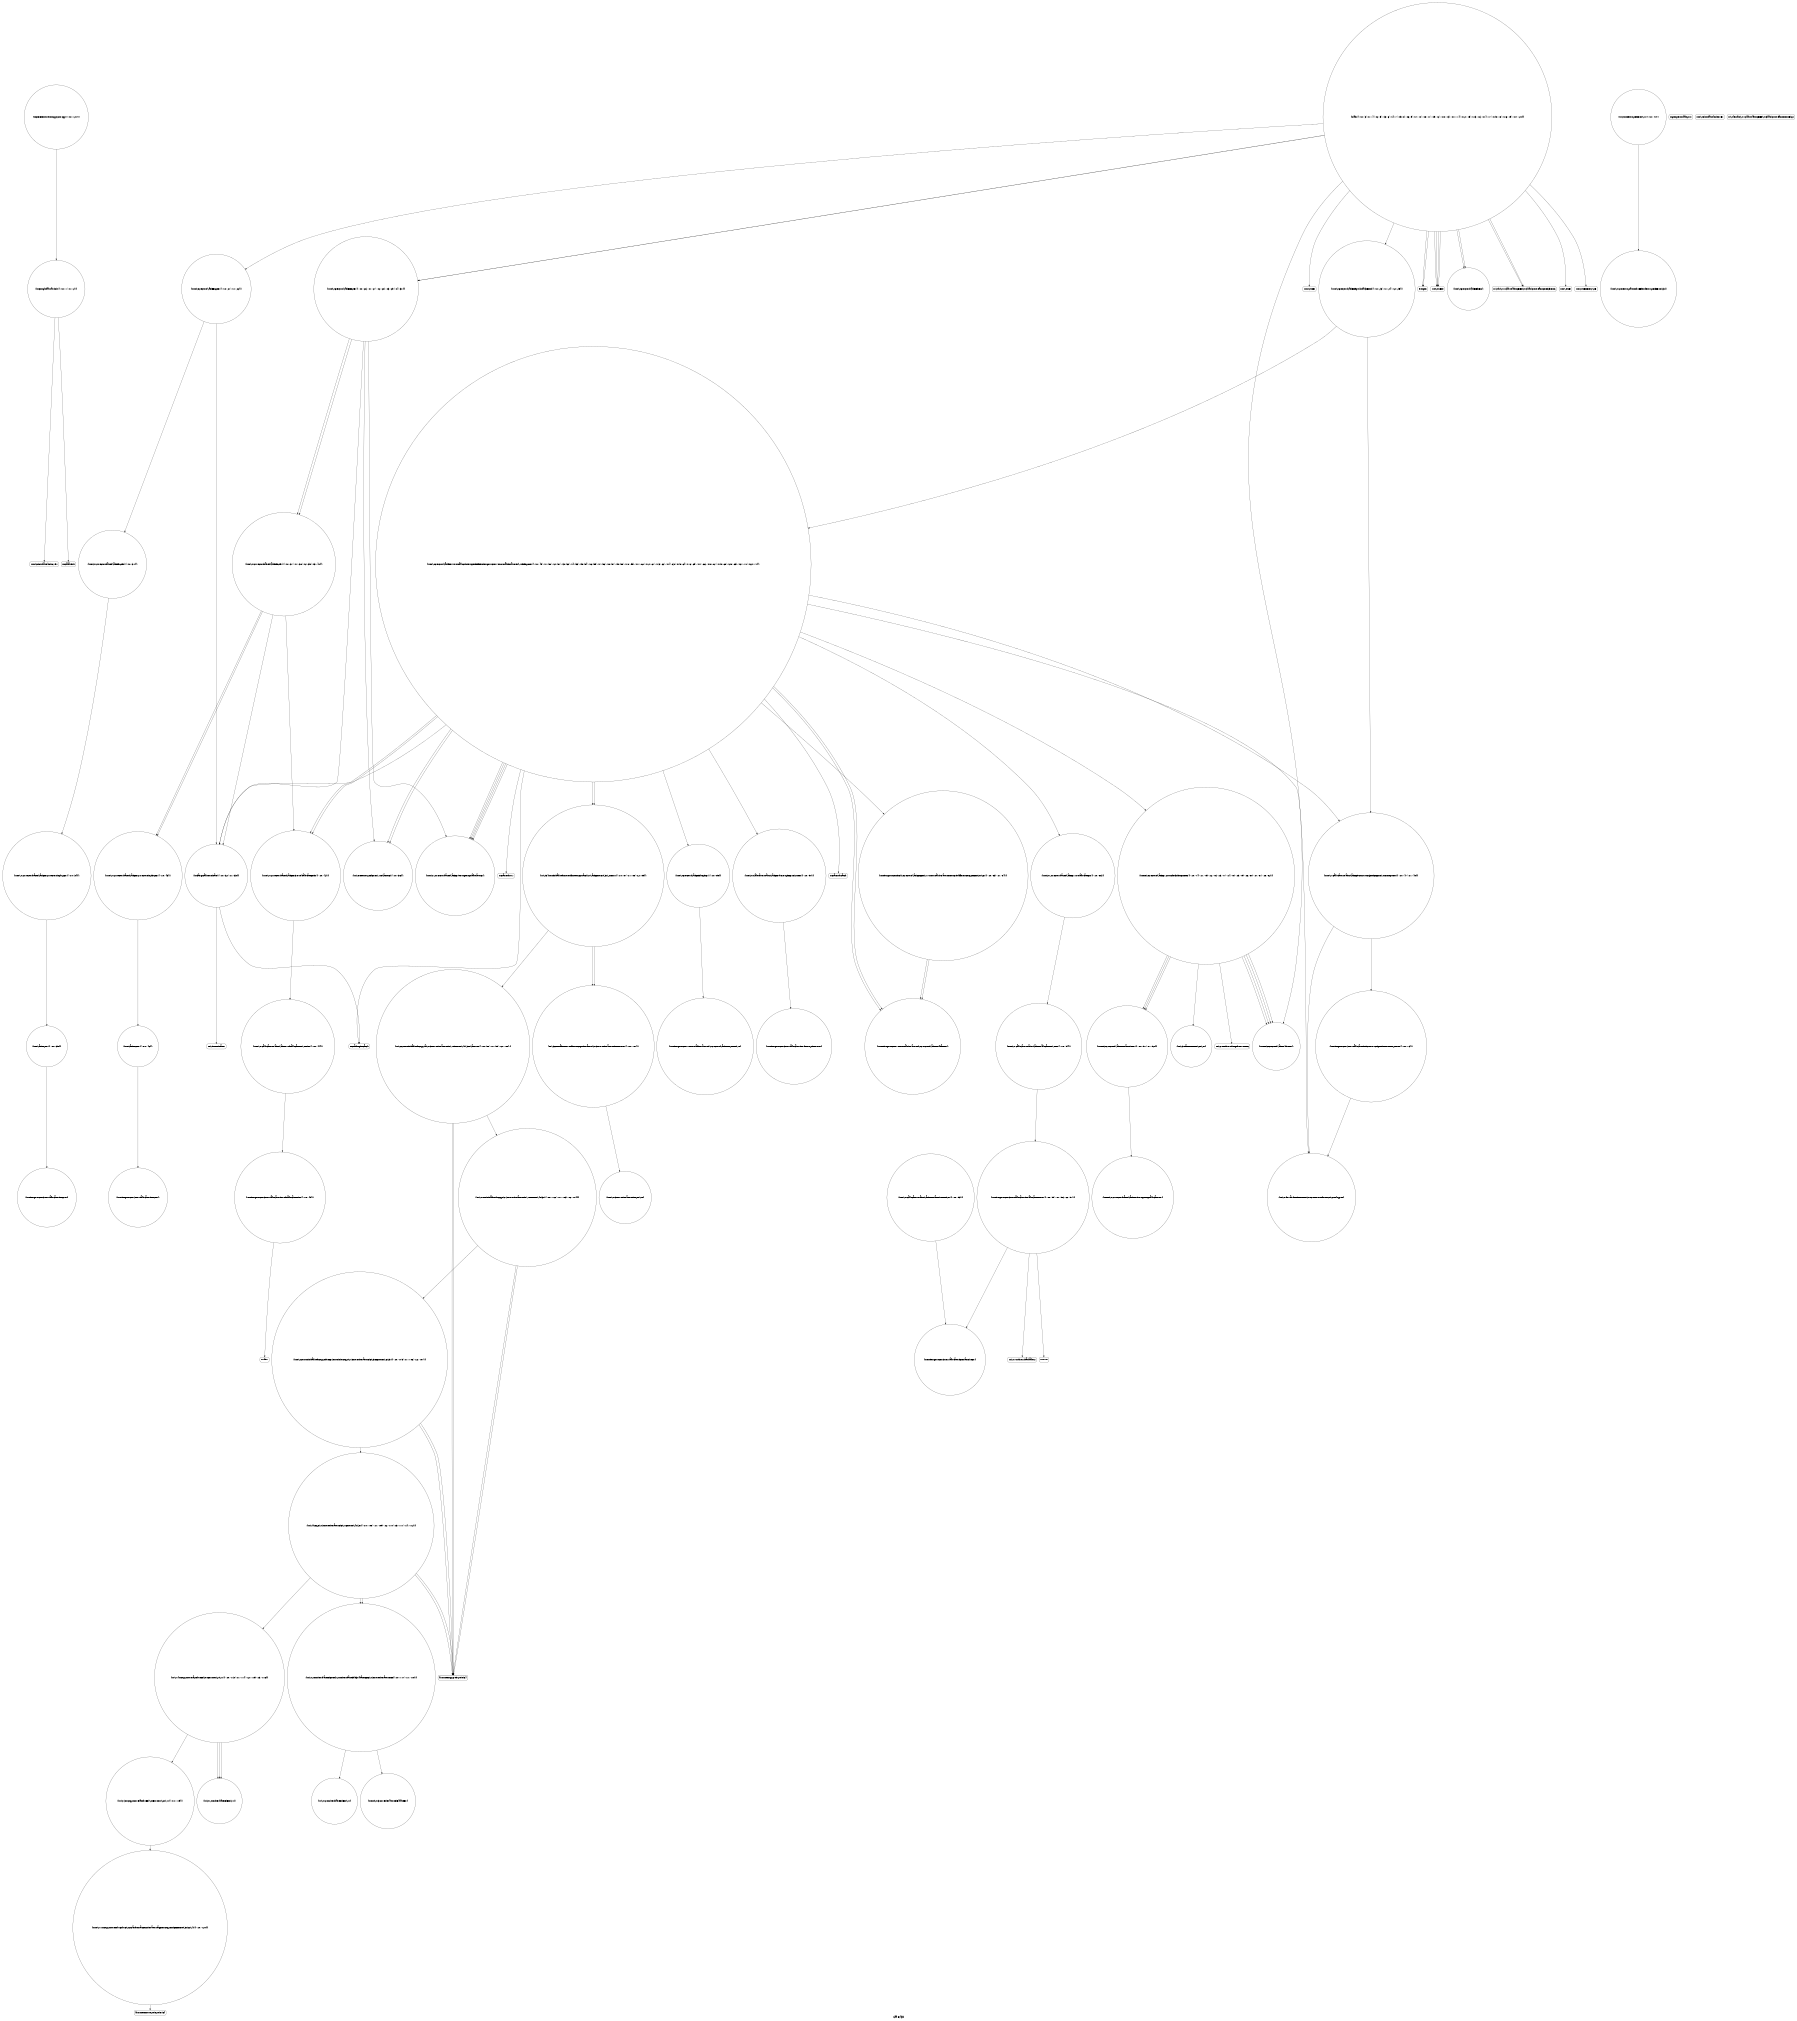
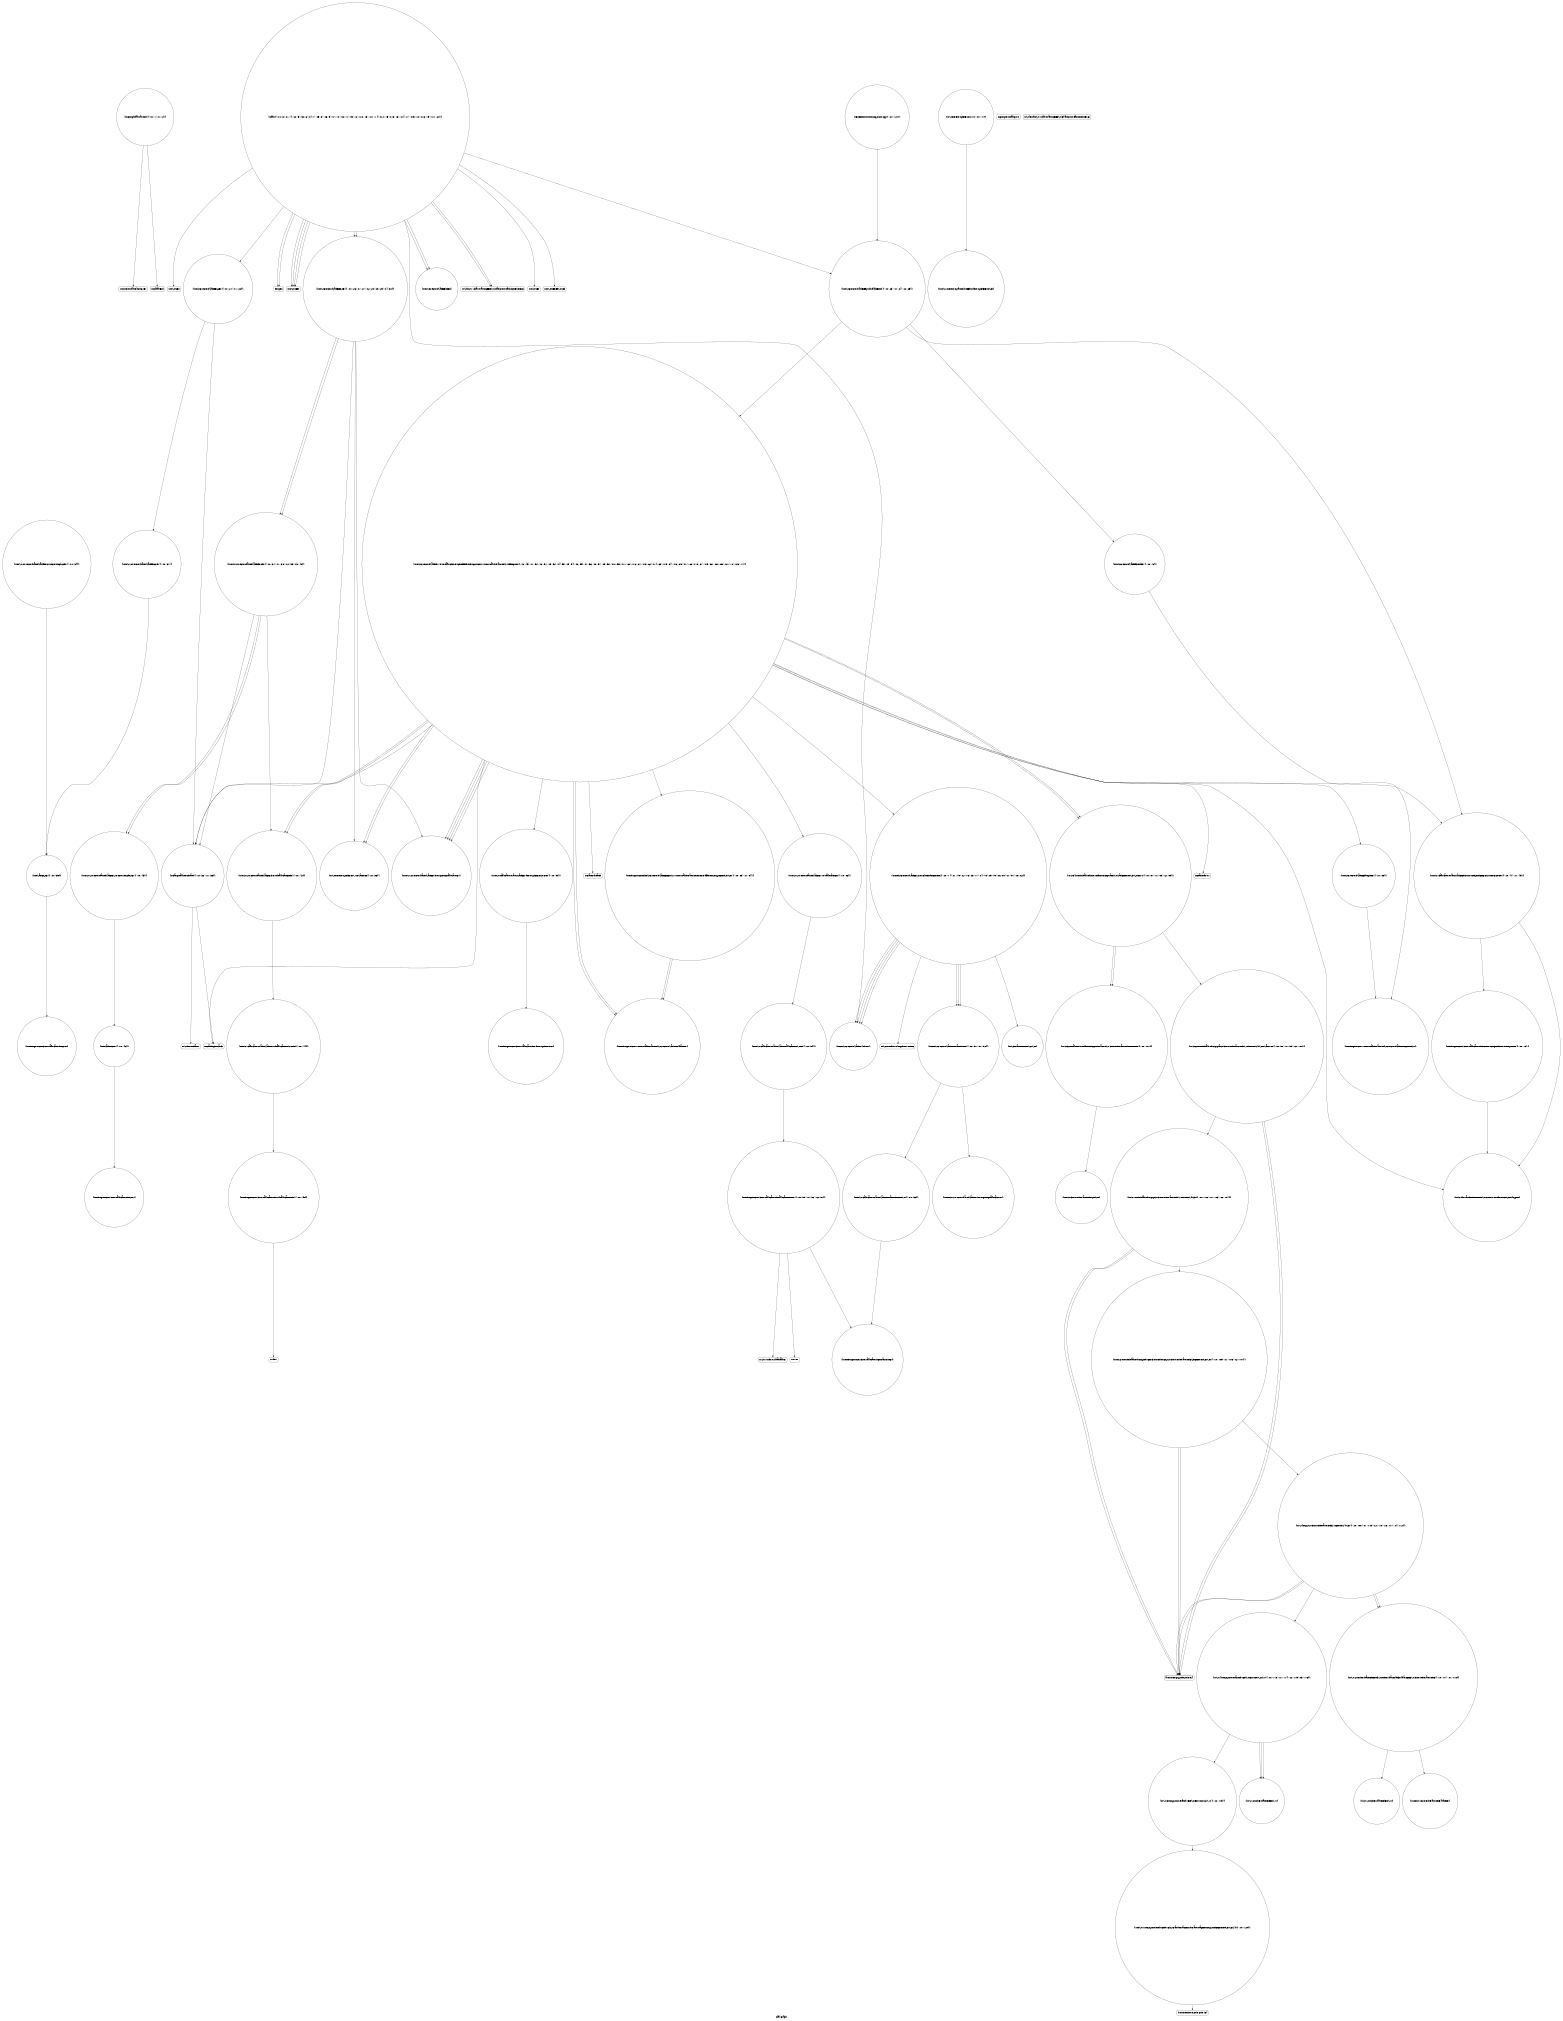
(1710, 117) -> none
(56, 204) -> (877, 194)
none -> (1135, 564)
(91, 716) -> (121, 741)
none -> (923, 1120)
